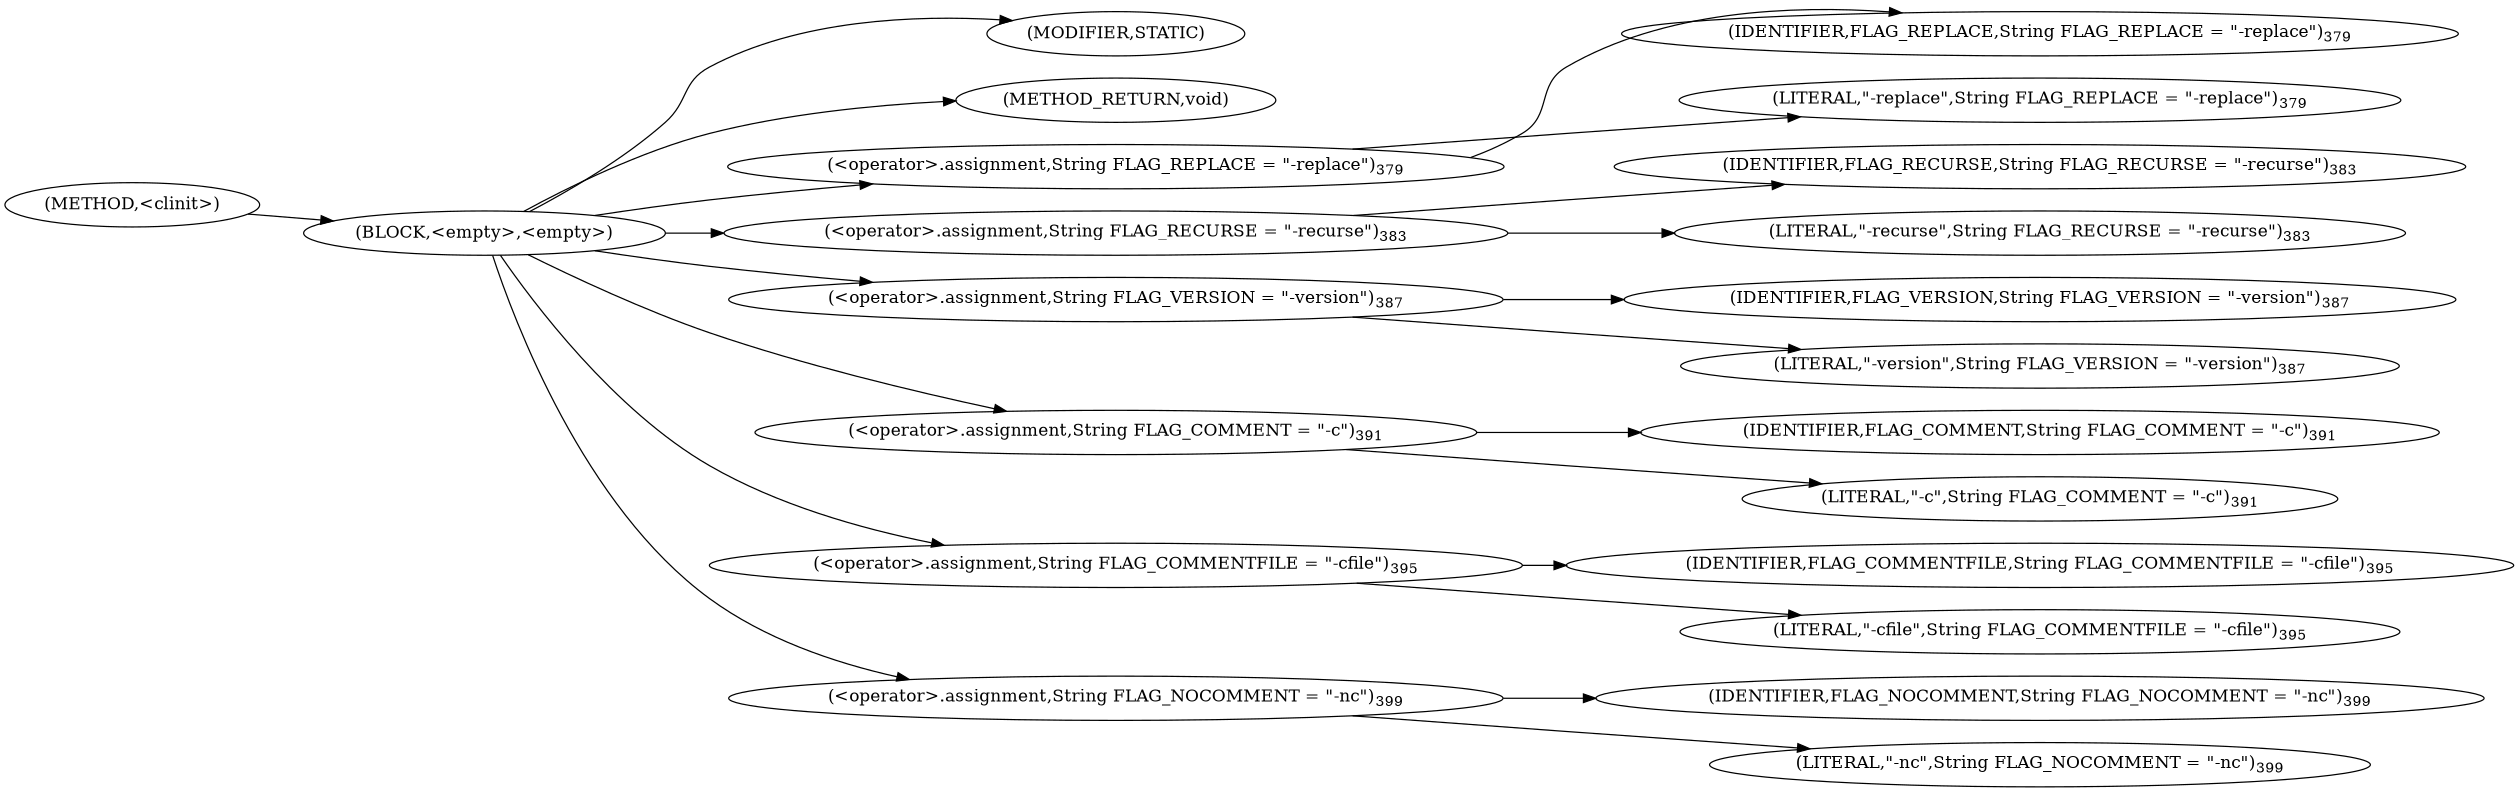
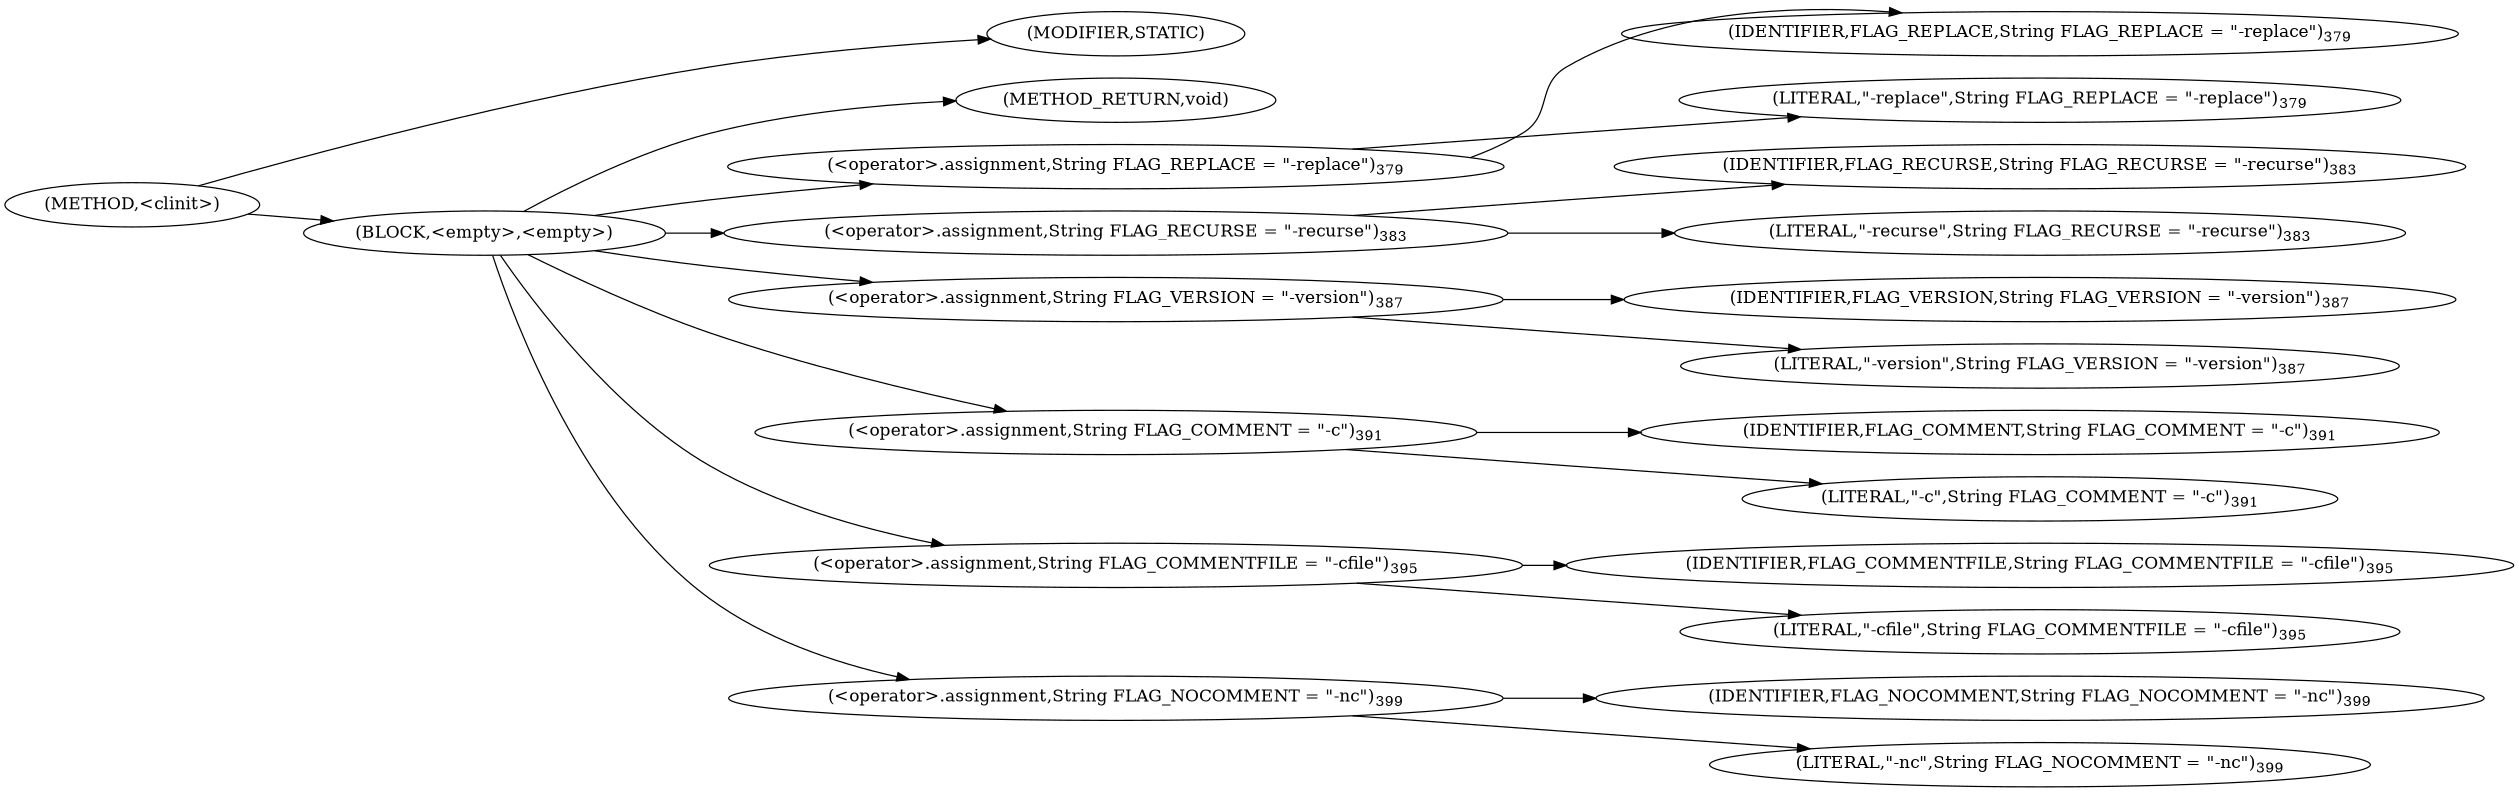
(738, 54) -> (584, 90)
